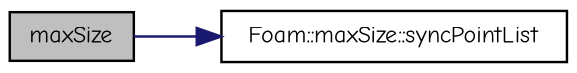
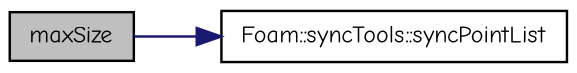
(394, 36) -> (394, 36)
